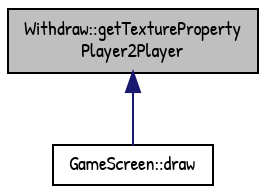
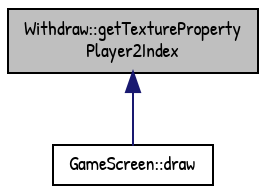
(133, 41) -> (133, 41)
